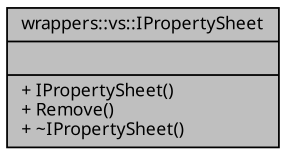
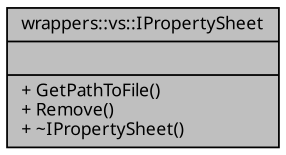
(98, 91) -> (91, 91)
